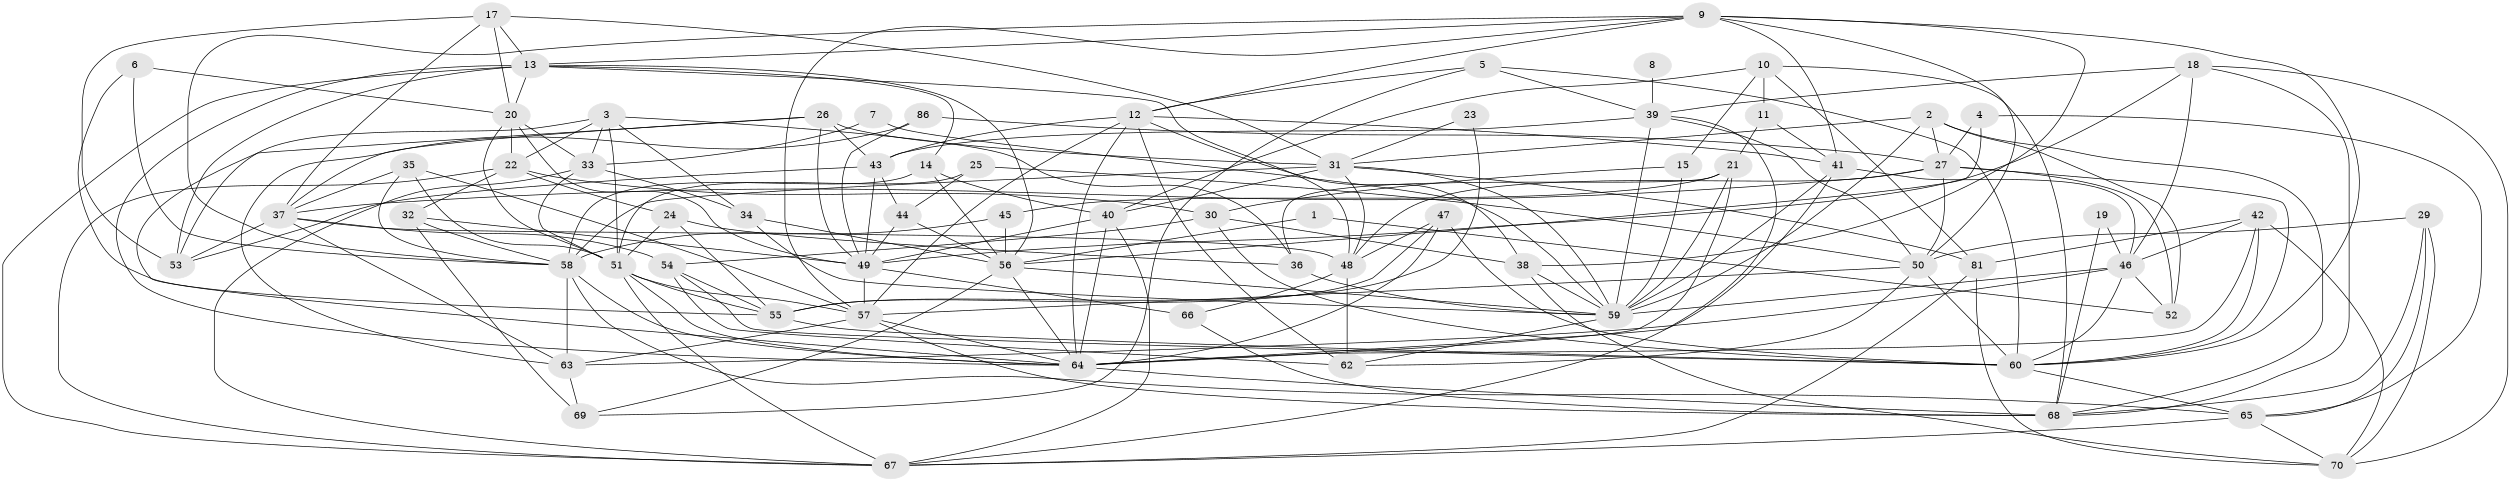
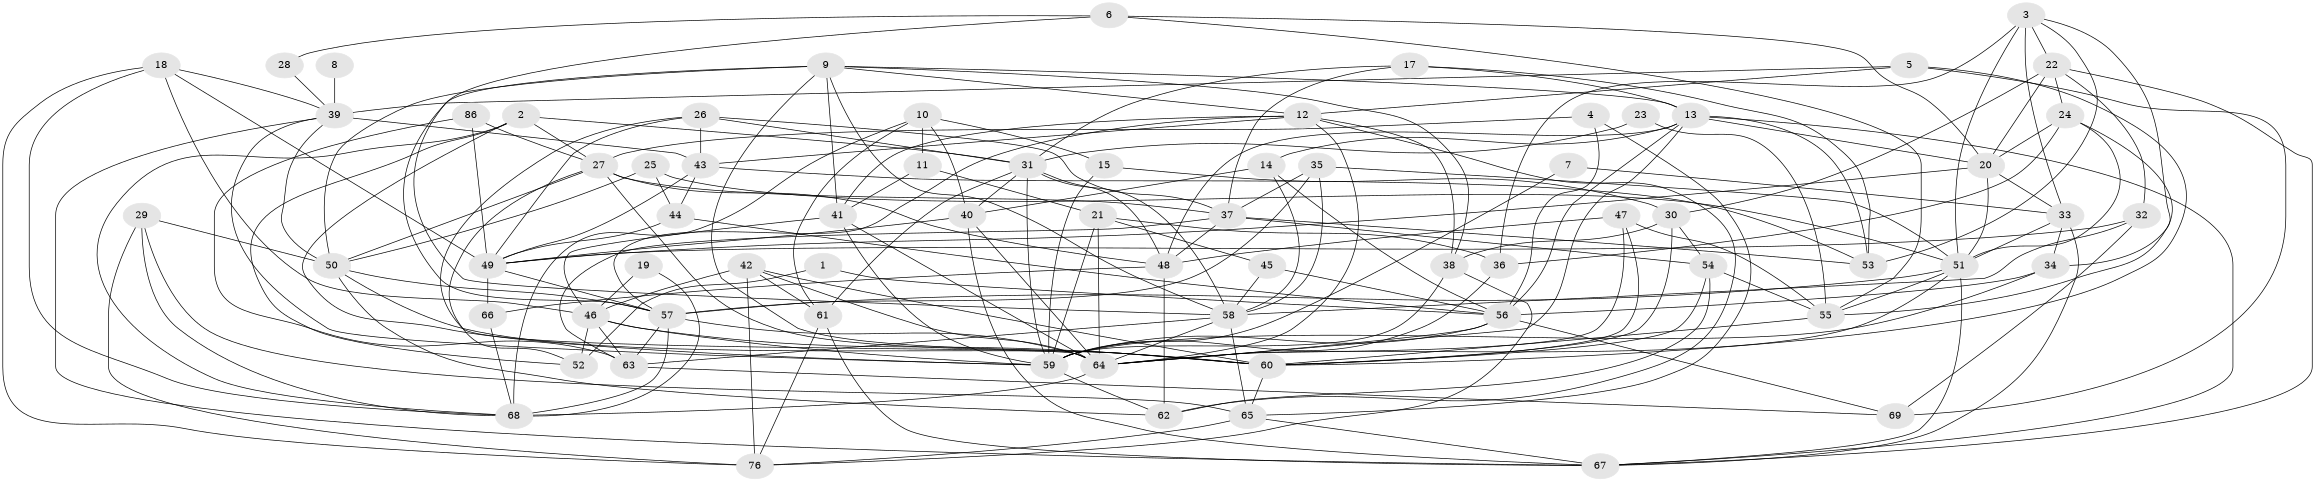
(501, 60) -> (2026, 141)
none -> (285, 65)
(1978, 266) -> (823, 316)
(2337, 466) -> (755, 466)
